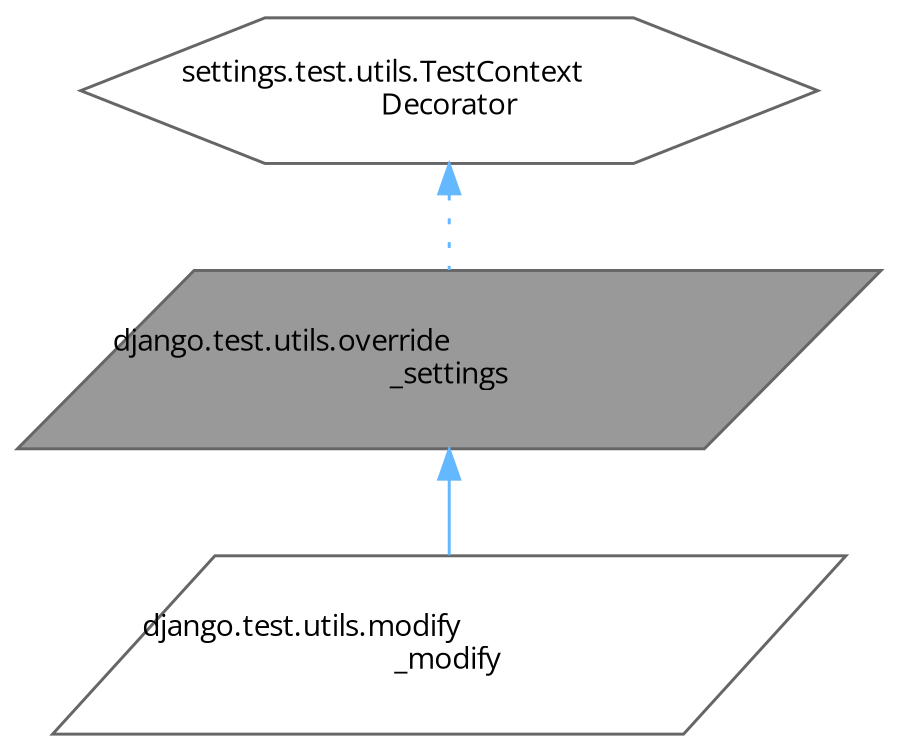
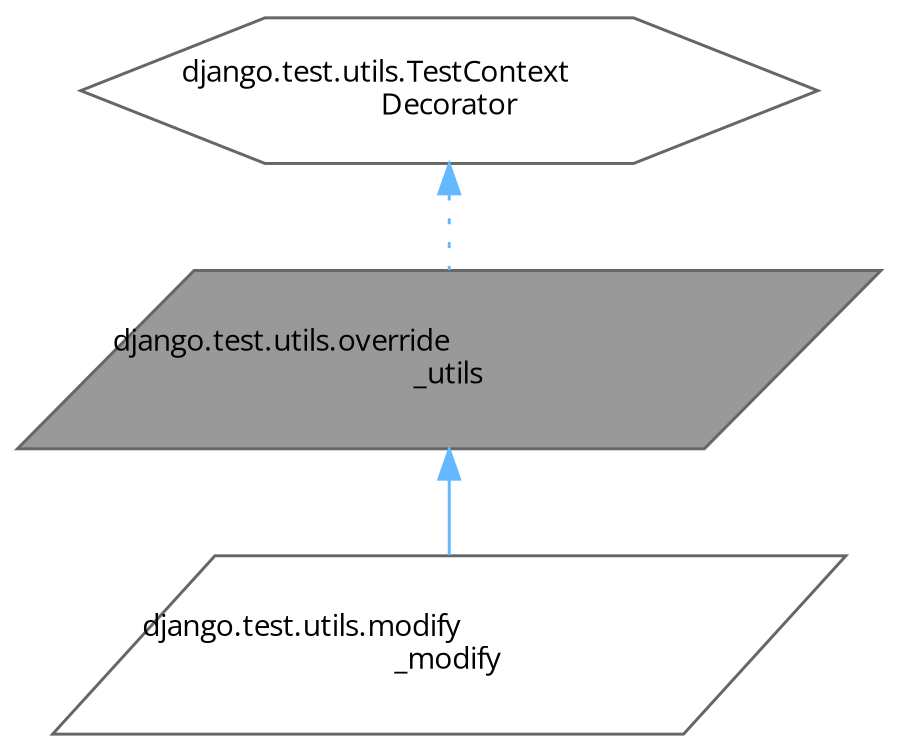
(449, 91) -> (449, 91)
(449, 360) -> (449, 360)
